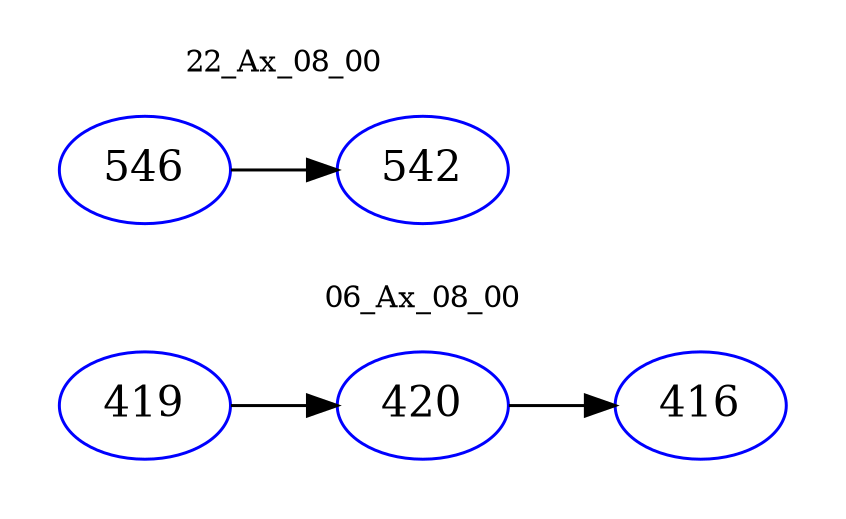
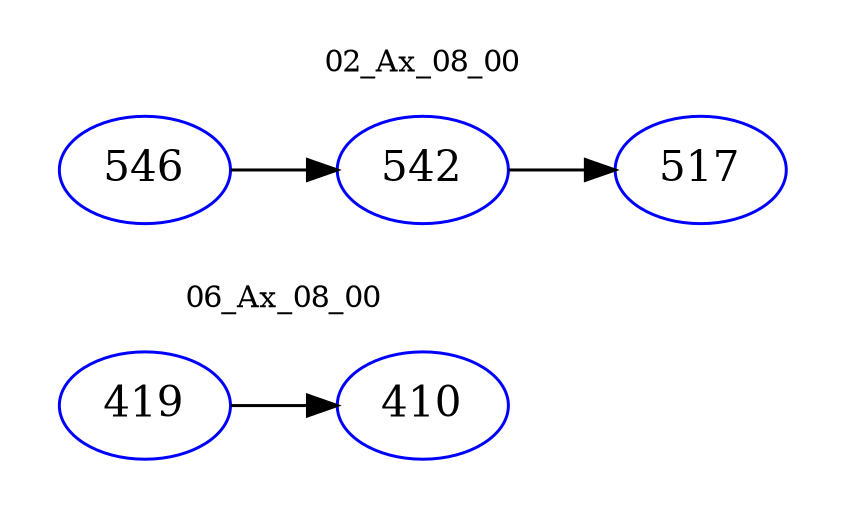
(284, 64) -> (423, 64)
none -> (701, 170)
(423, 406) -> (423, 406)
(701, 406) -> none
